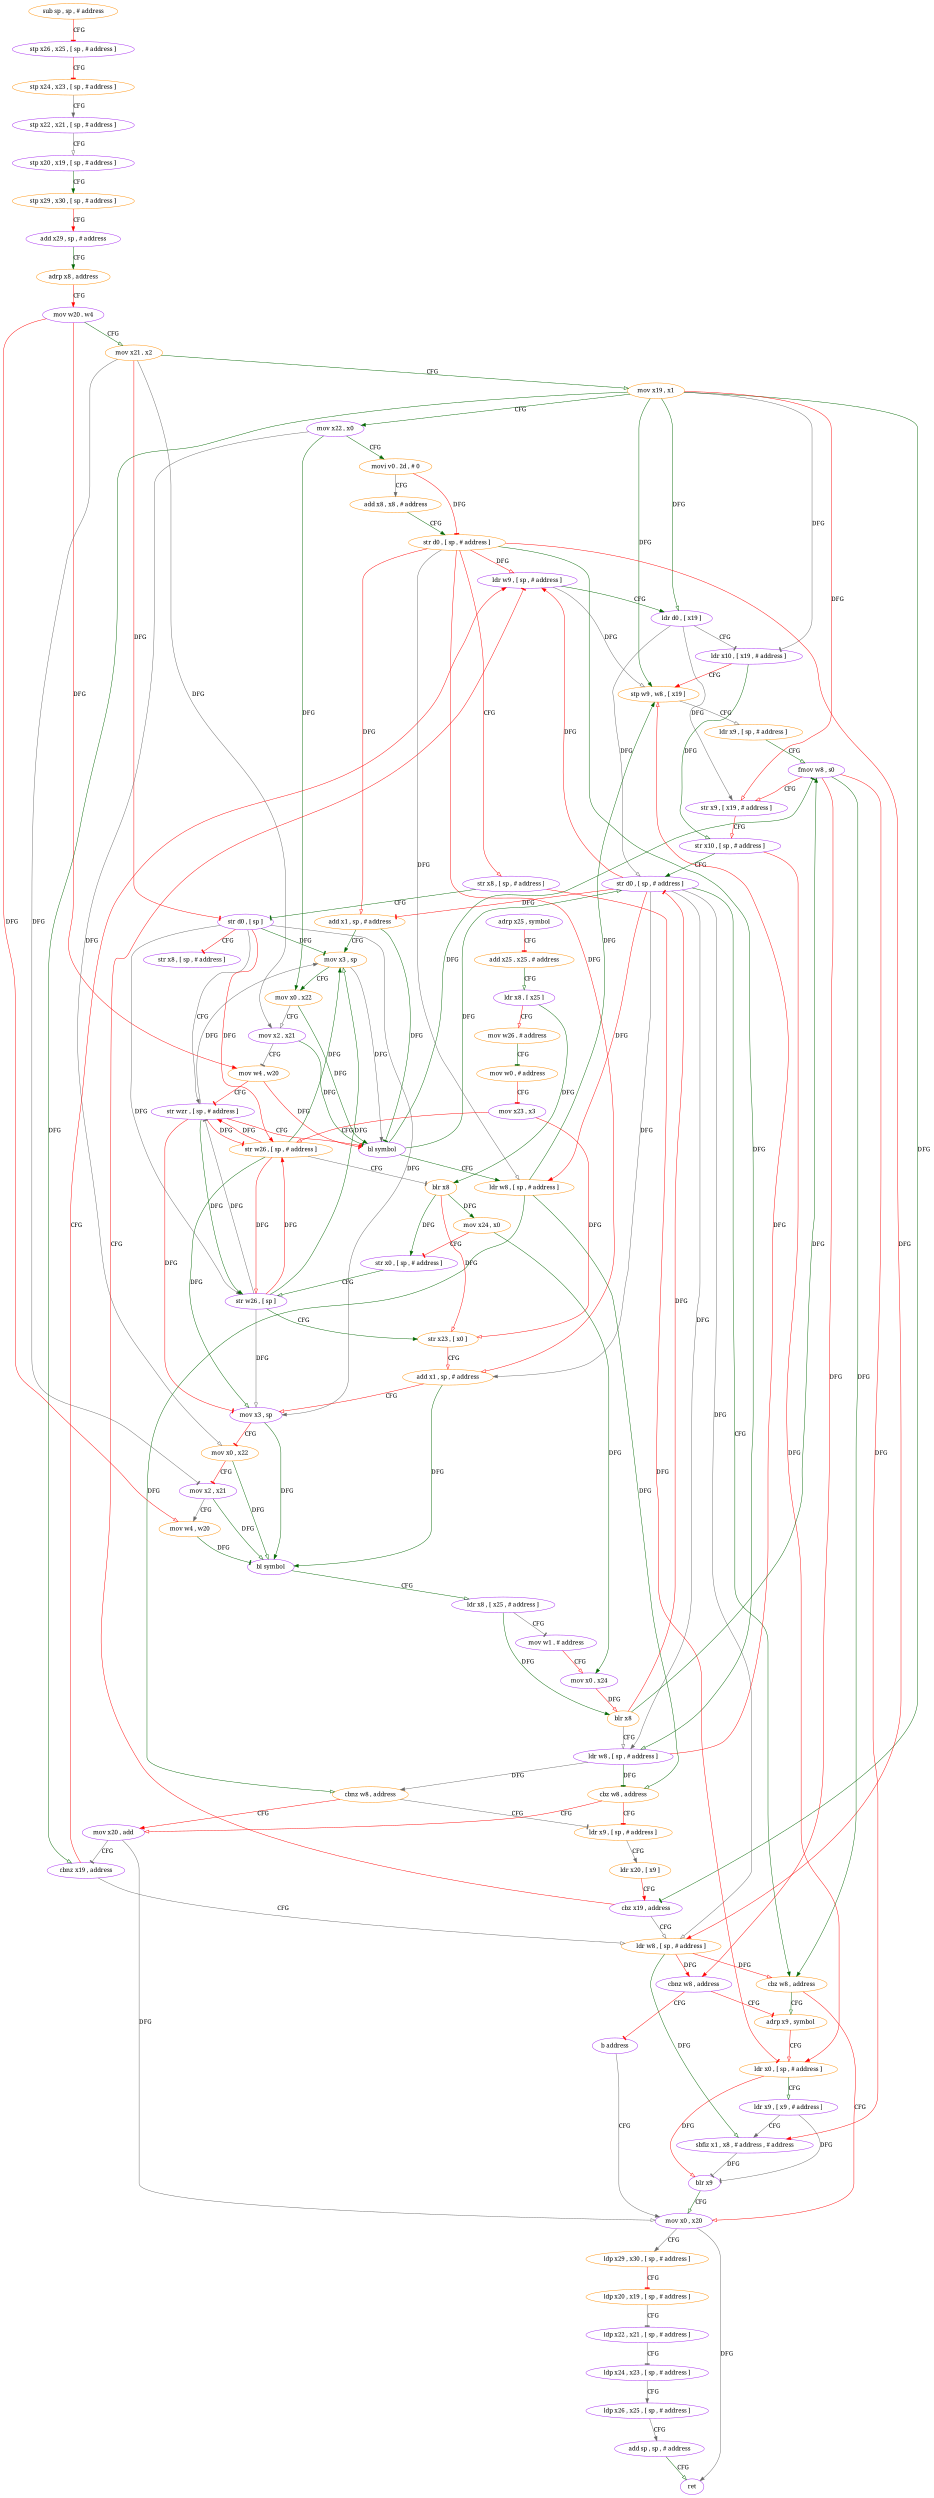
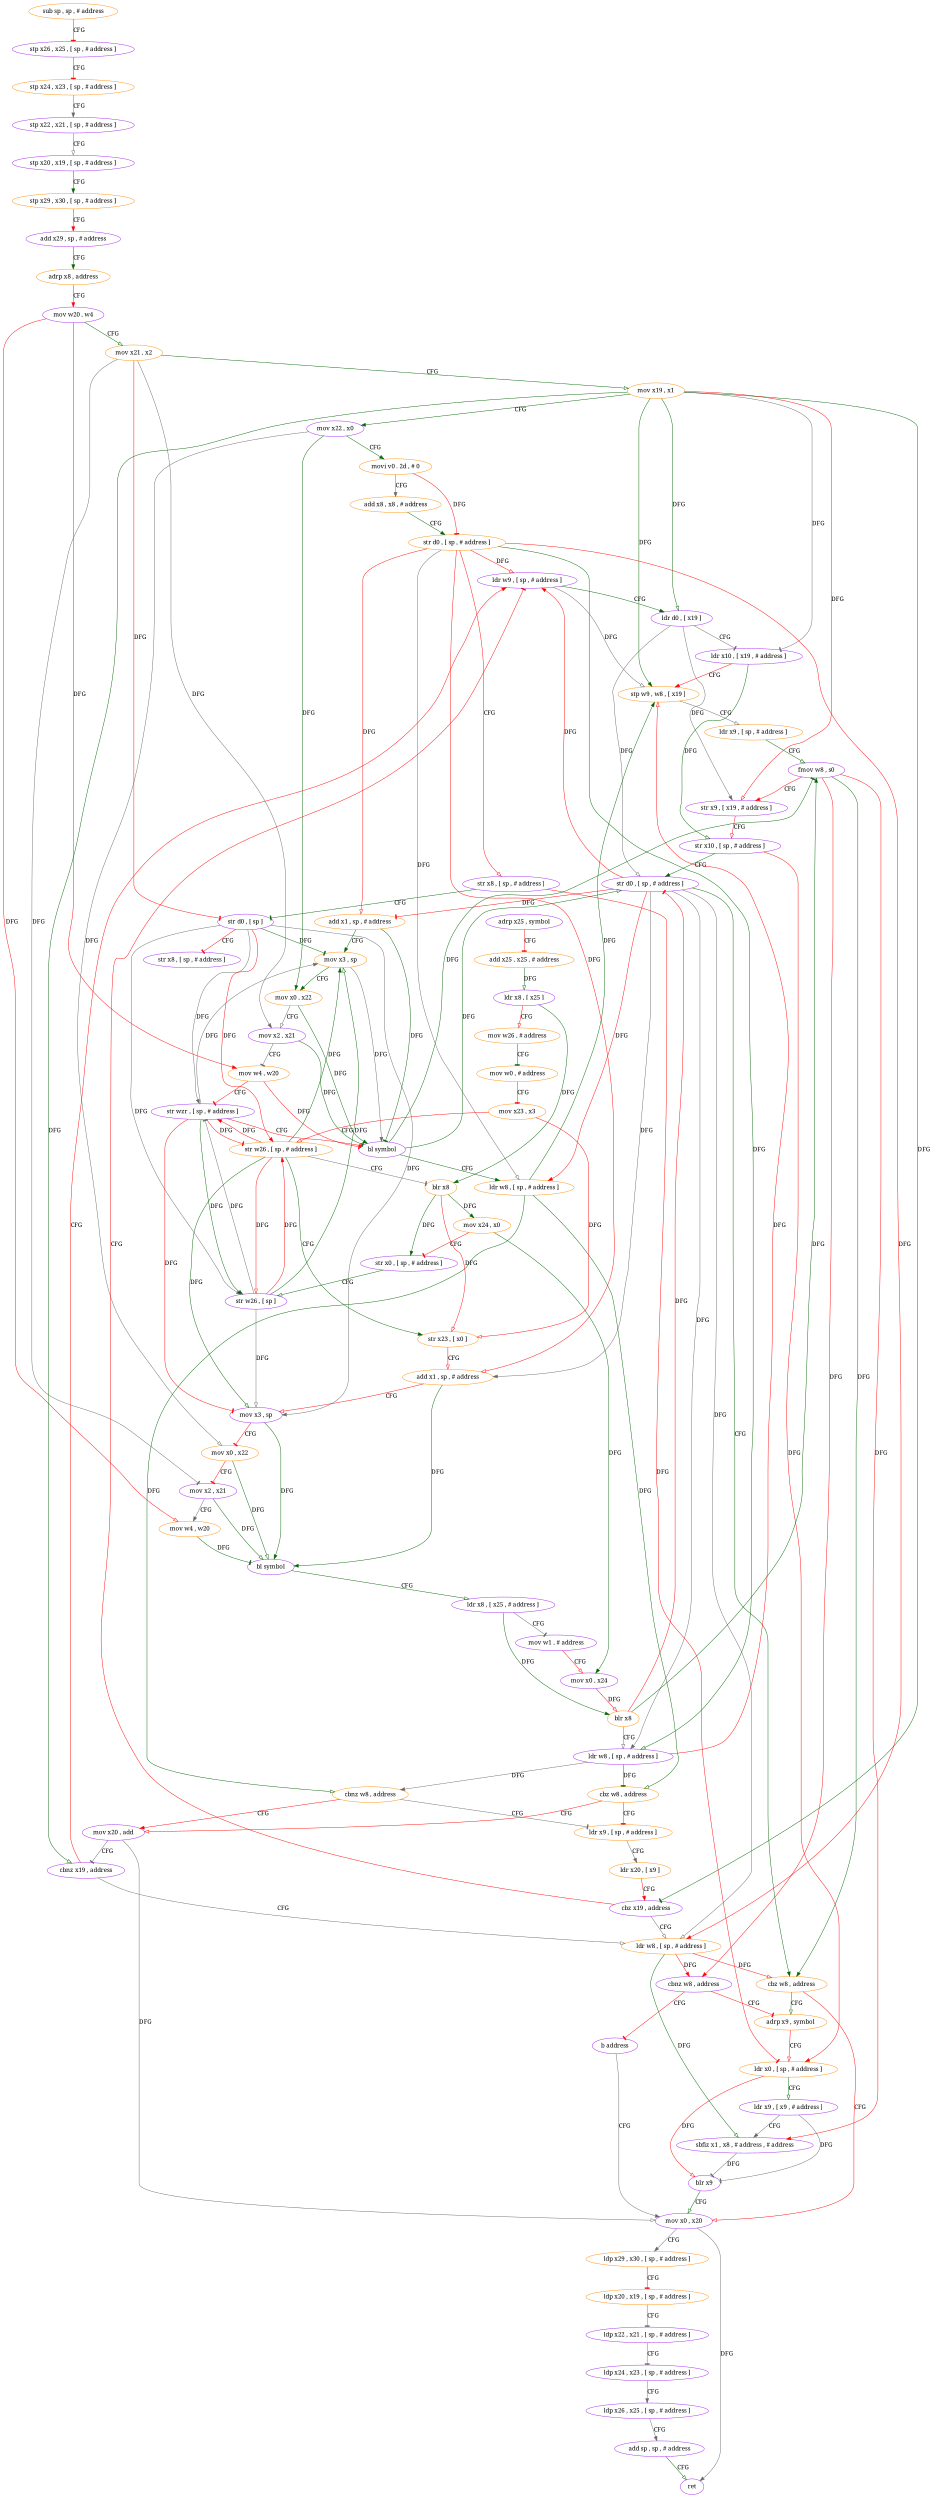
(781, 788) -> (781, 788)
(530, 979) -> (530, 979)
(203, 1017) -> (203, 1017)
(517, 1112) -> (517, 1112)
(338, 1332) -> (314, 1275)
